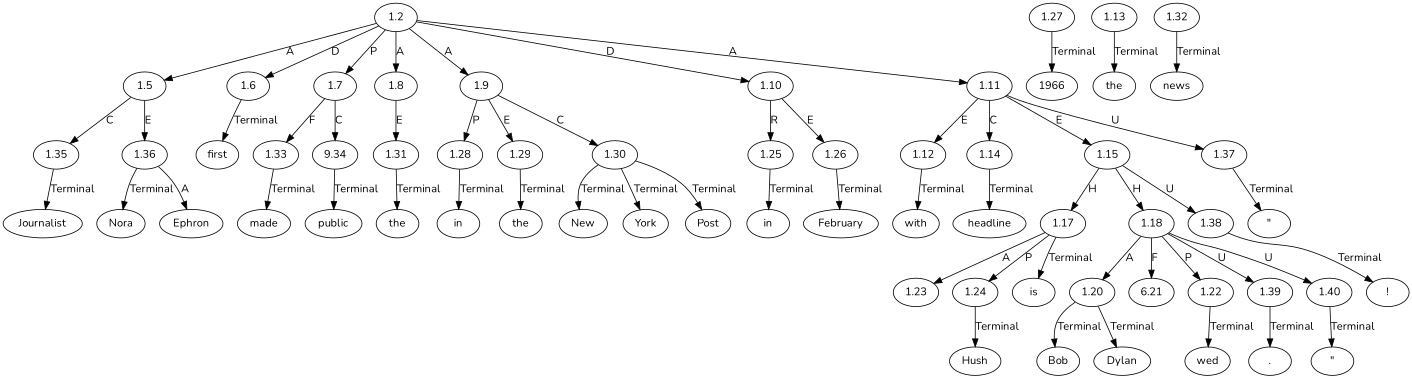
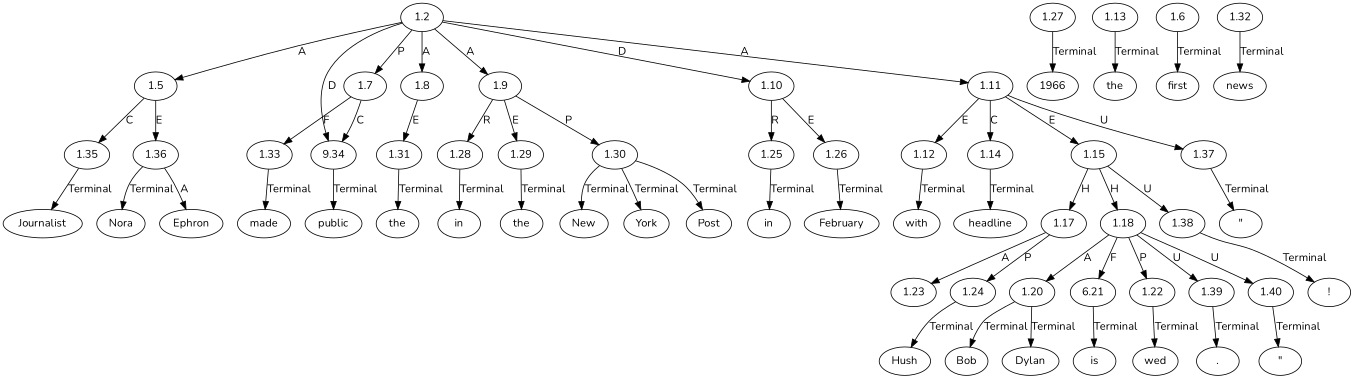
(326, 50) -> (336, 61)
(477, 121) -> (487, 121)
(560, 121) -> (569, 121)
(1048, 254) -> (1094, 323)
